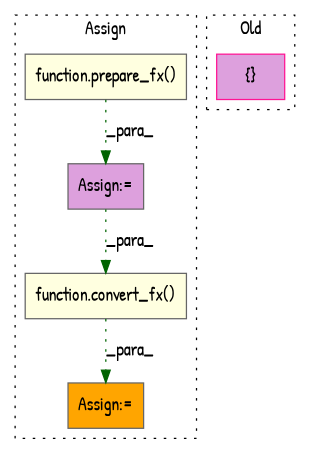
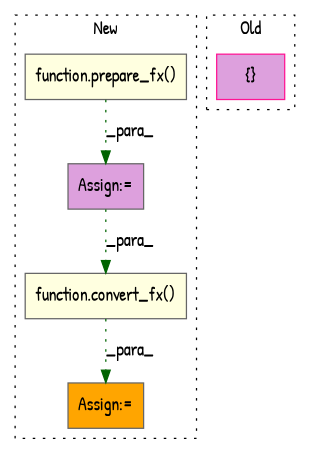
(106, 30) -> (106, 30)
